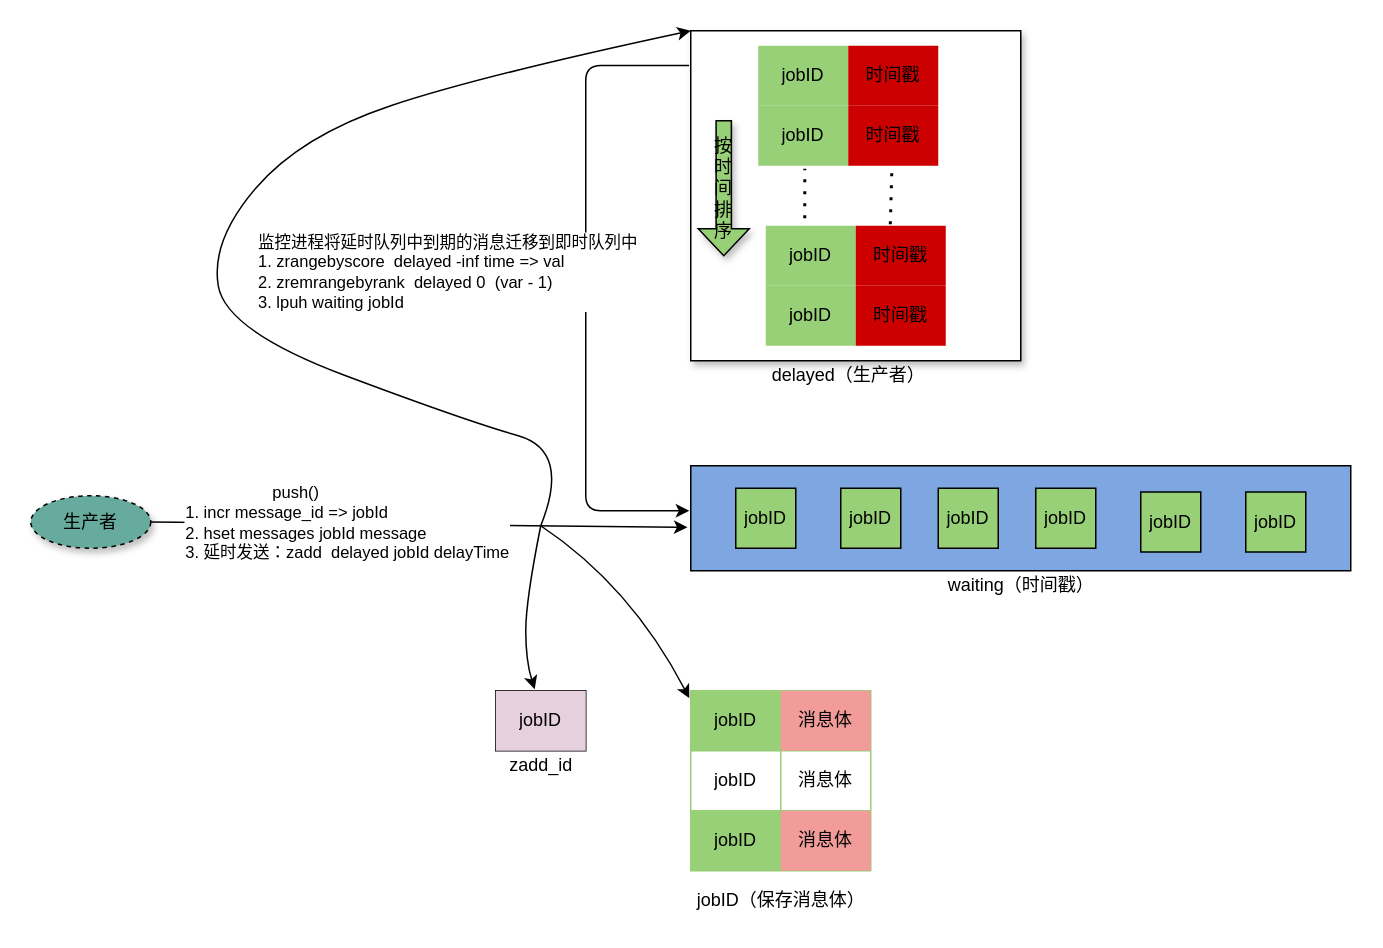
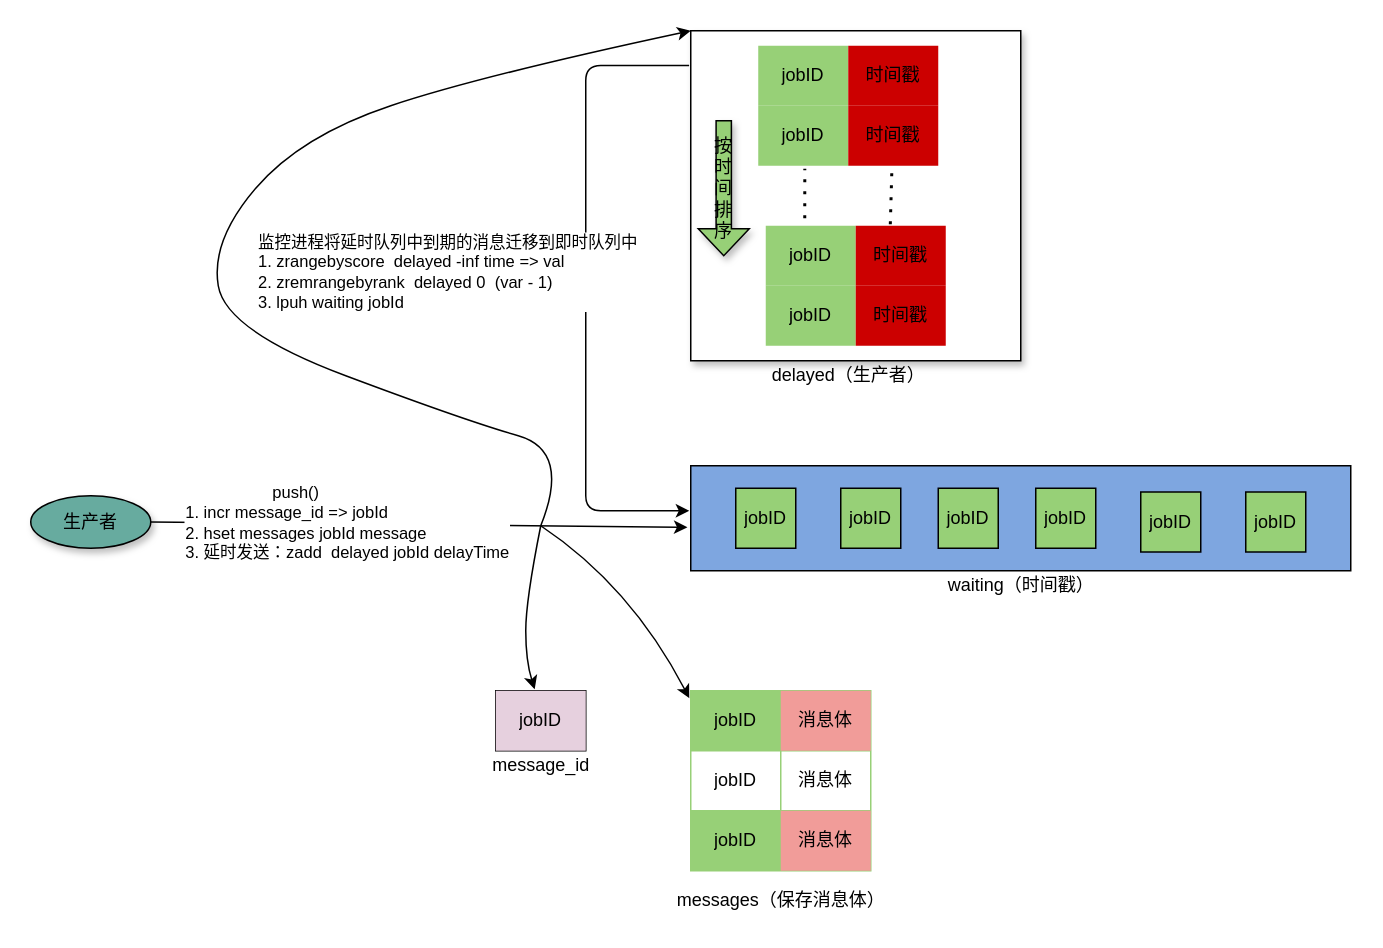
(91, 522) -> (91, 522)
(542, 766) -> (542, 766)
(782, 901) -> (782, 901)
